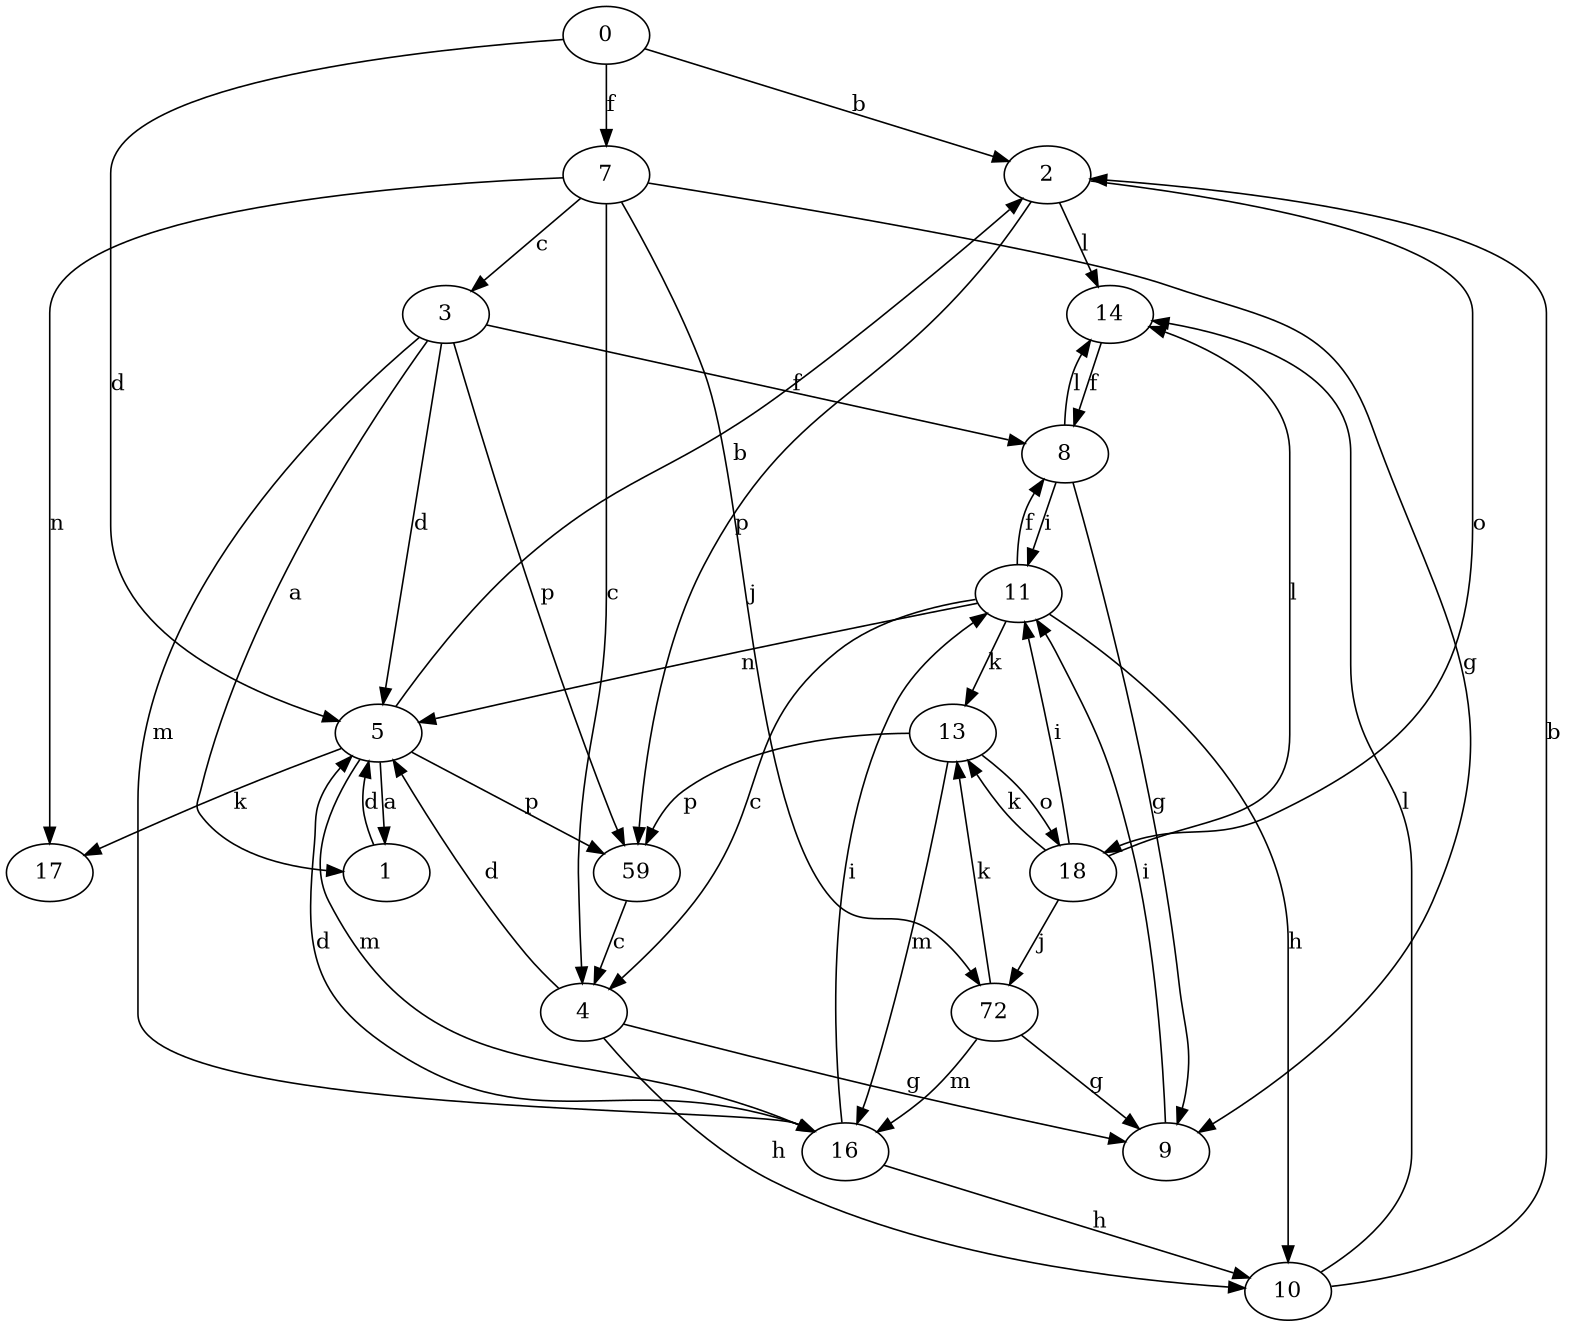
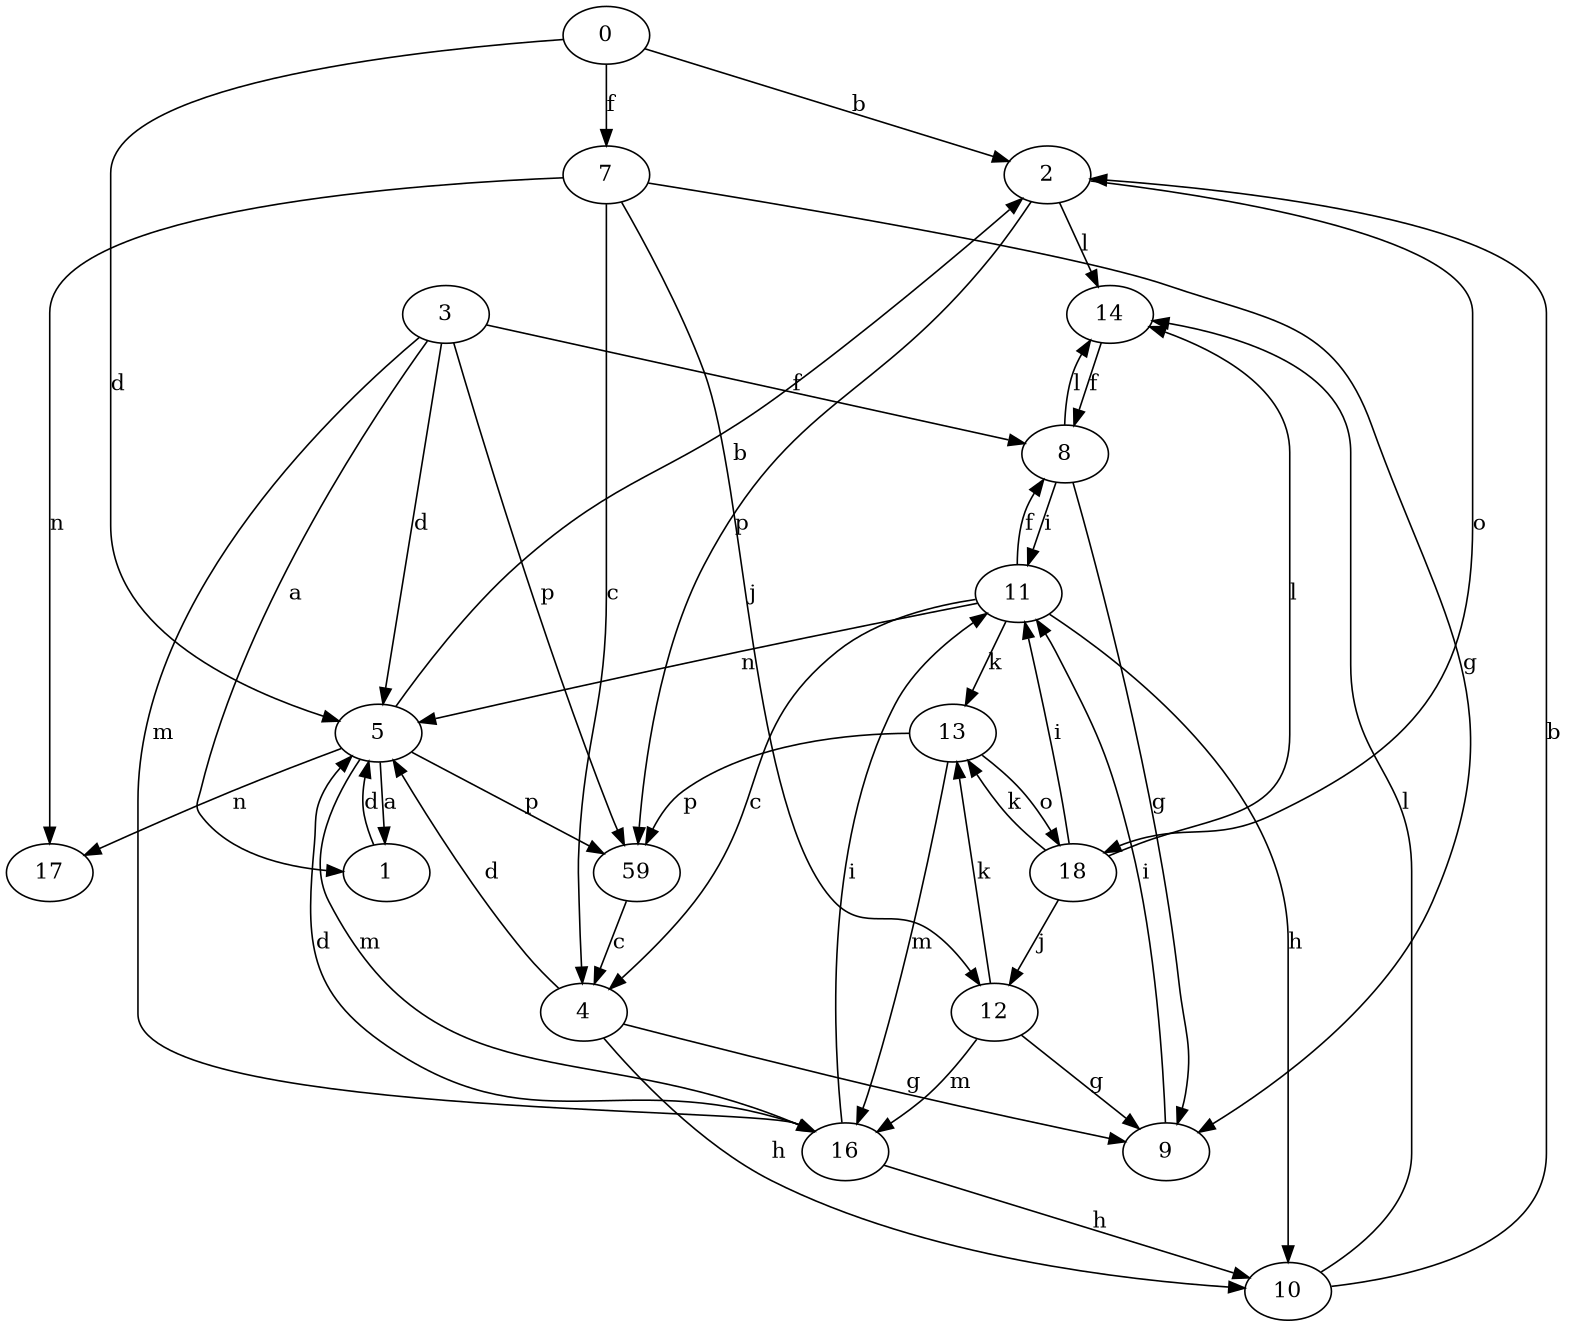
(532, 239) -> none
(241, 803) -> (241, 803)
(995, 1012) -> (995, 1012)
